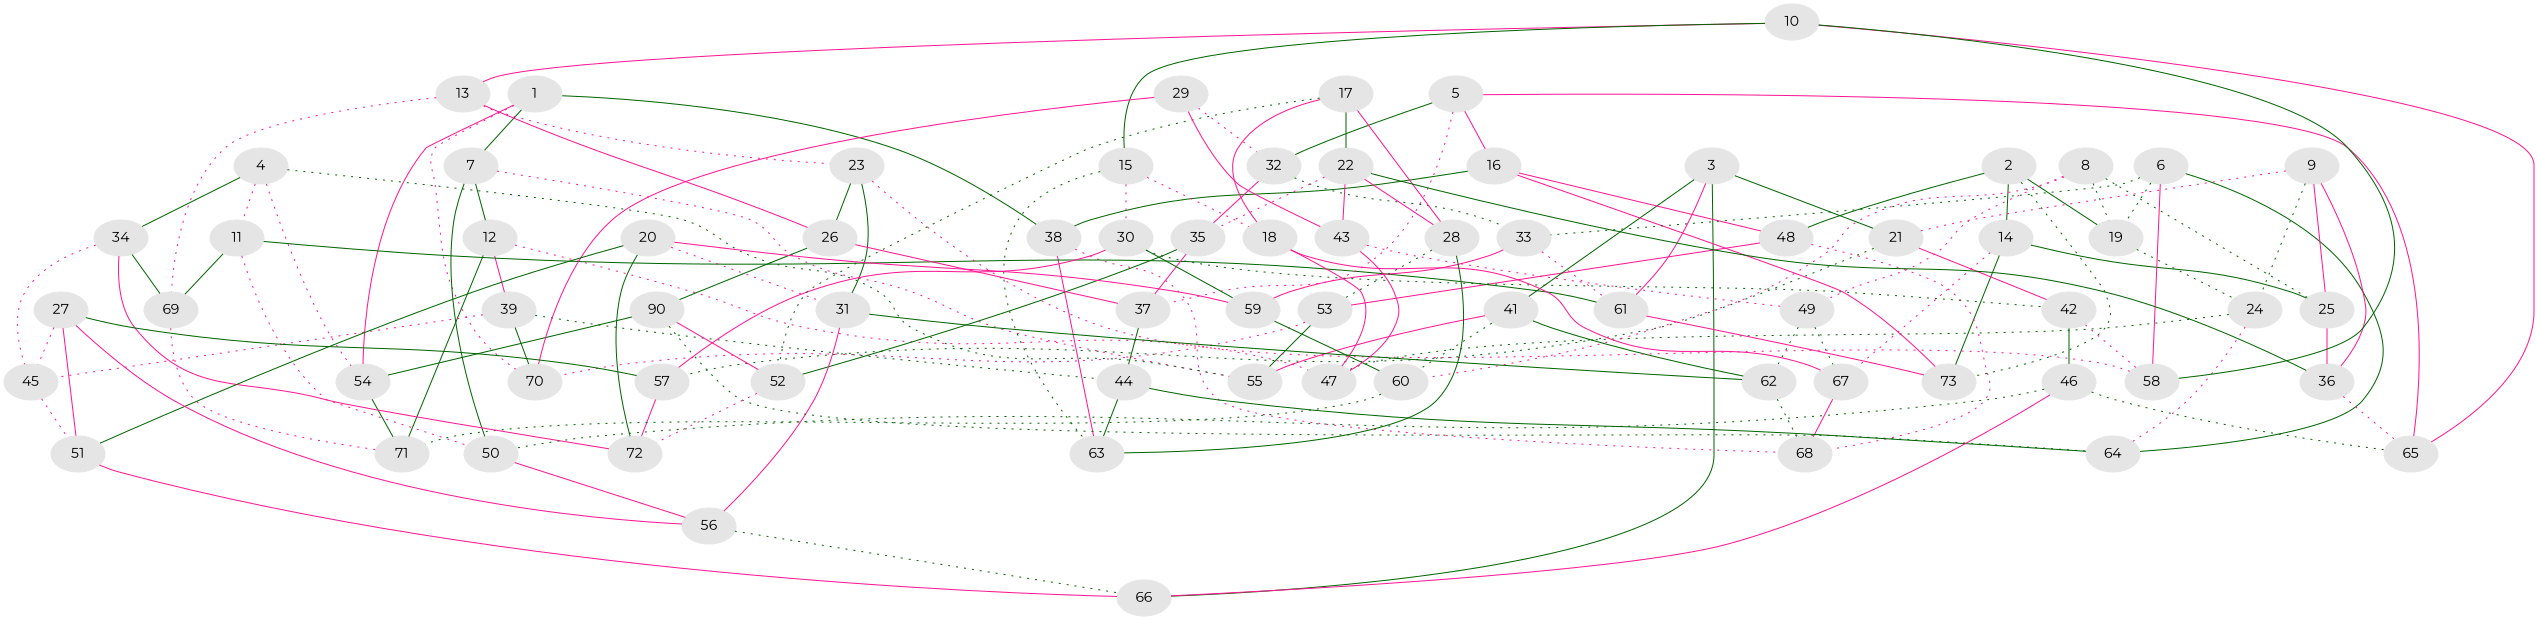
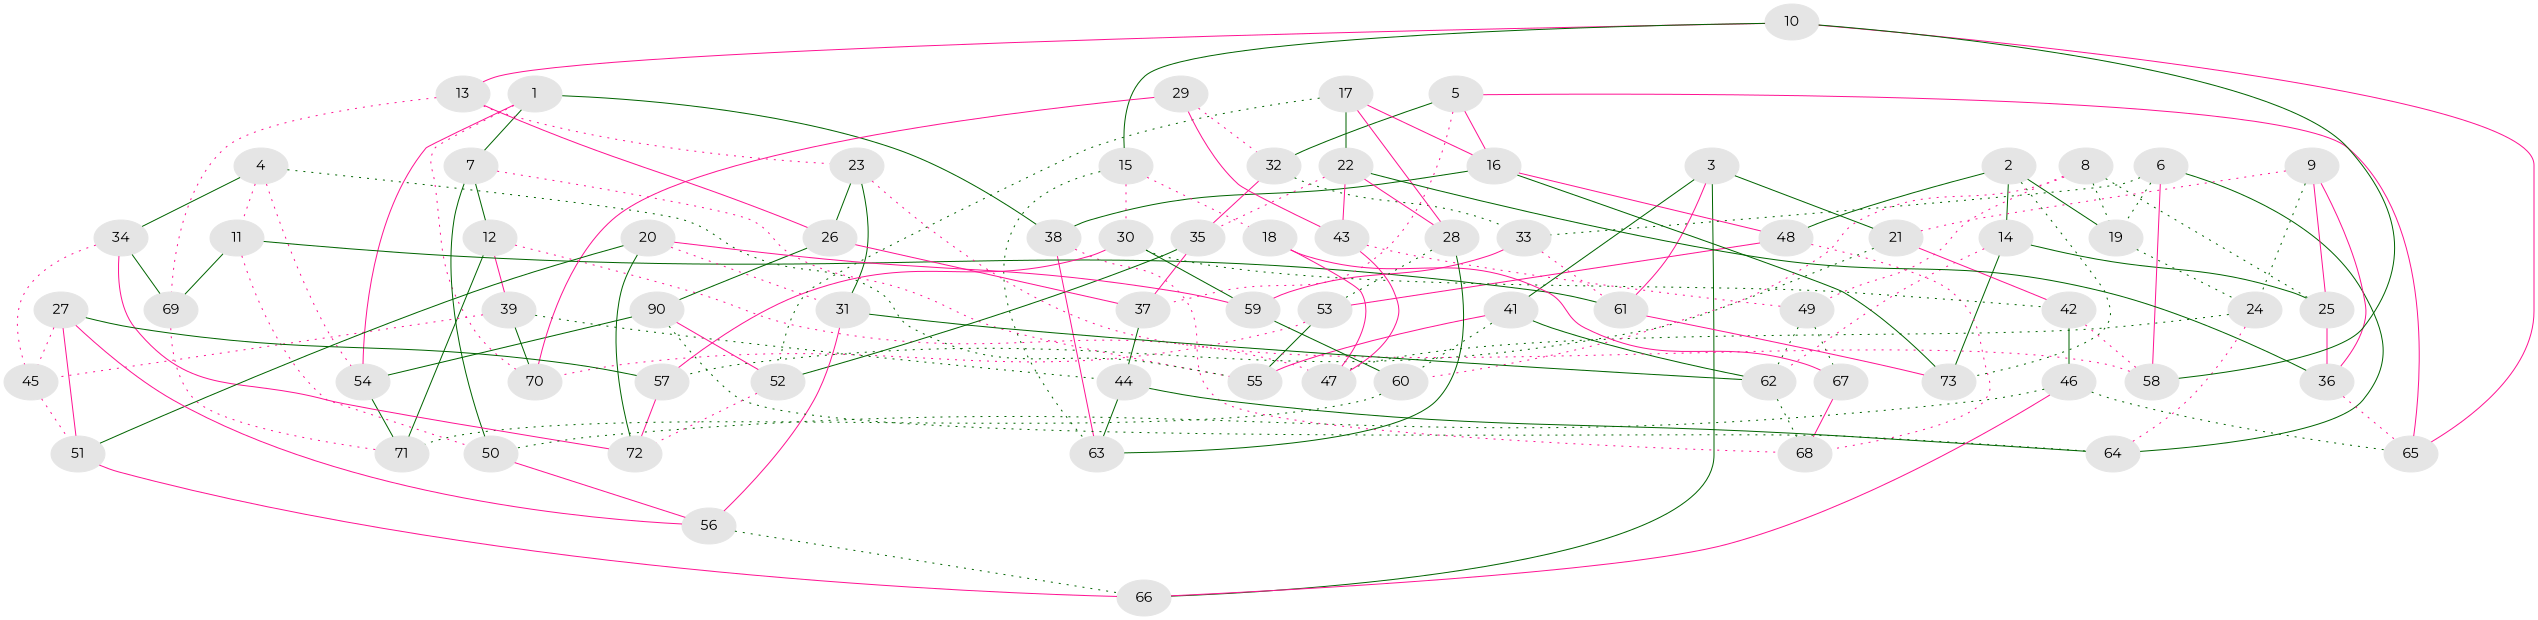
(1249, 135) -> (1420, 130)
(1704, 241) -> (1704, 241)
(1924, 310) -> (1882, 303)
